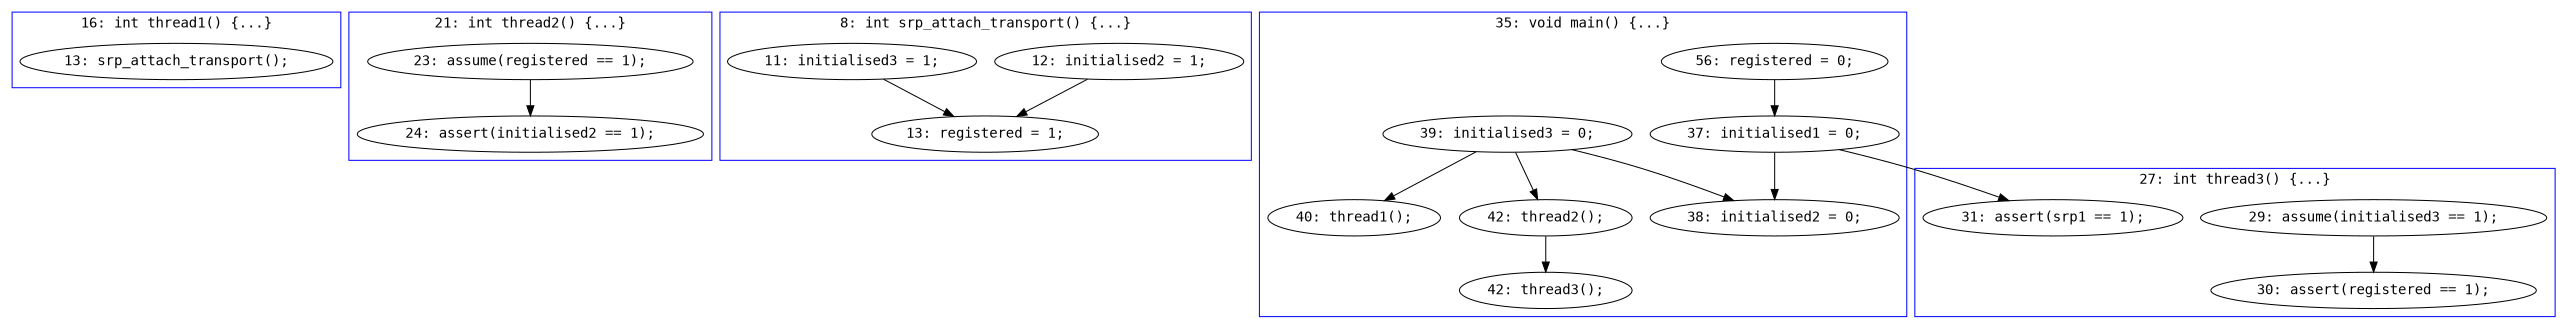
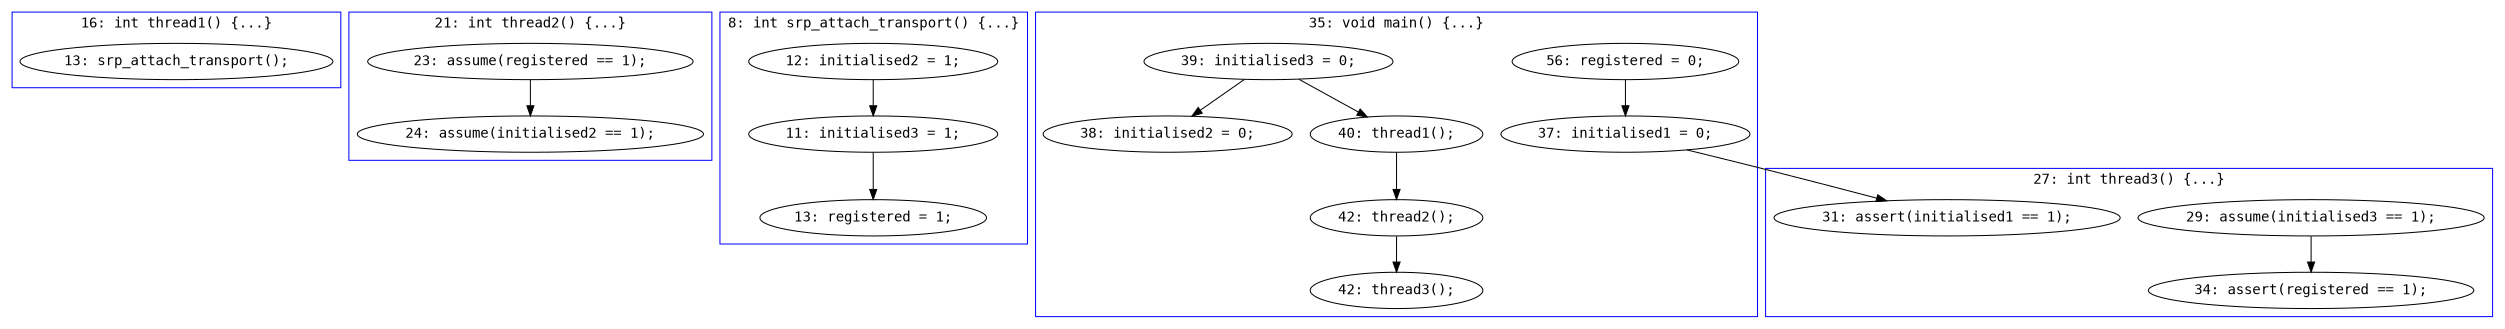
(1057, 95) -> (873, 93)
(530, 134) -> (530, 134)
(1524, 171) -> (1397, 171)
(1775, 171) -> none
(2053, 218) -> (1947, 218)
(2374, 290) -> (2311, 290)
